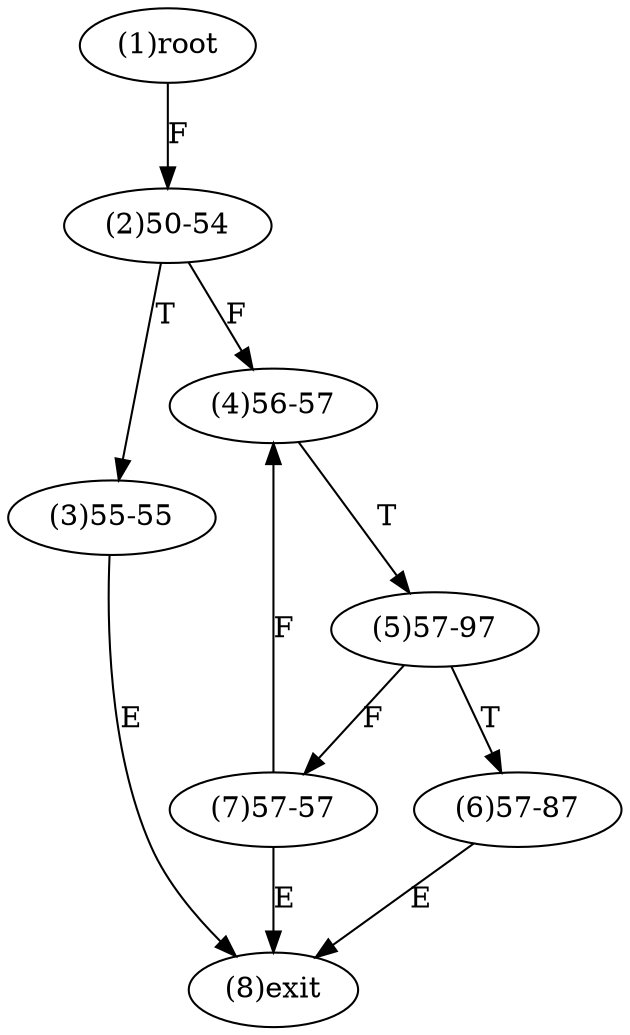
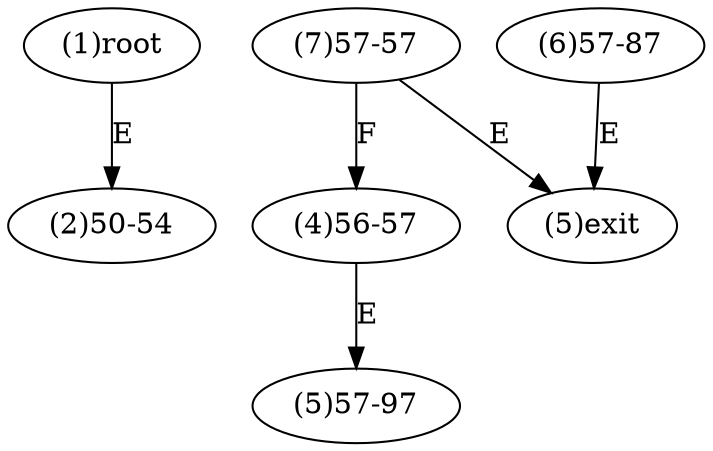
(178, 136) -> (123, 136)
(215, 307) -> none
(112, 518) -> none
(387, 518) -> (368, 316)
(472, 710) -> none
(361, 712) -> none
(273, 990) -> (592, 226)
